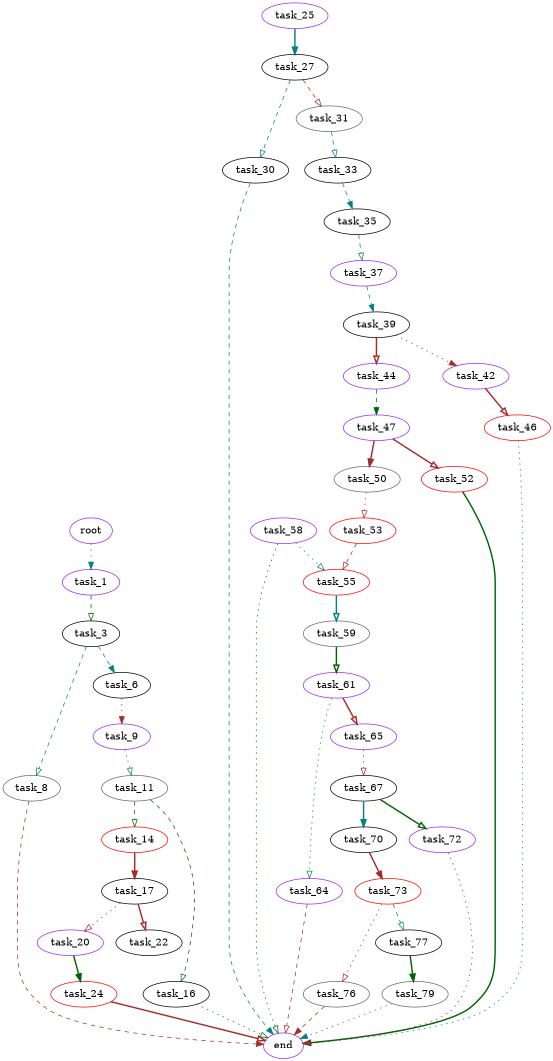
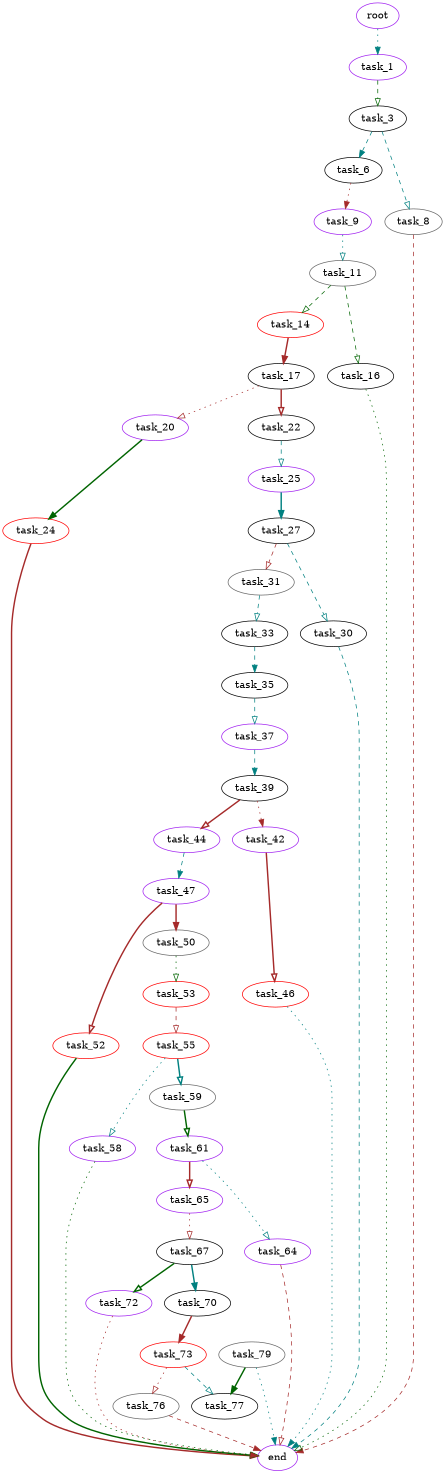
(376, 398) -> (182, 862)
none -> (281, 450)
(365, 501) -> (176, 965)
(307, 554) -> (137, 1092)
(411, 965) -> (240, 1377)
